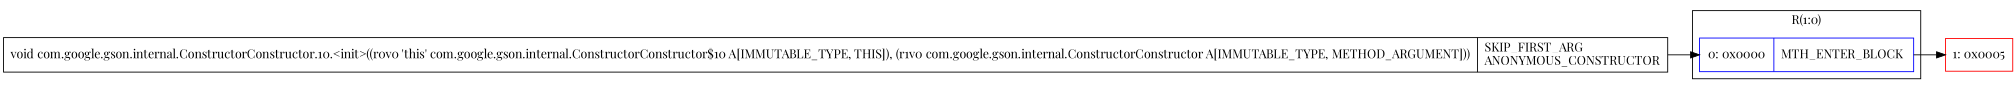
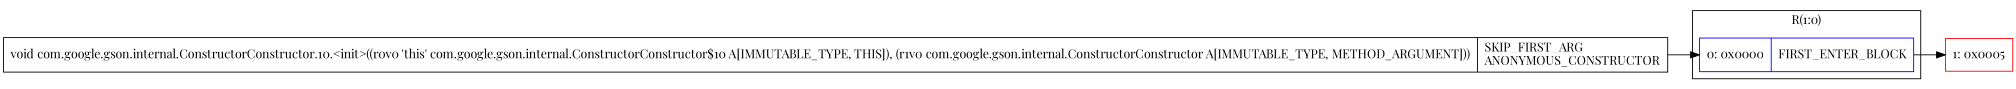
(1842, 54) -> (1842, 54)
